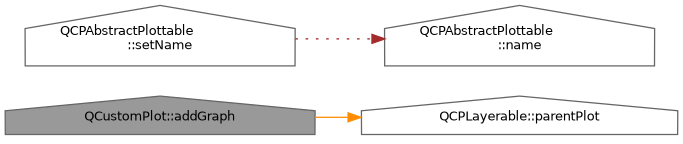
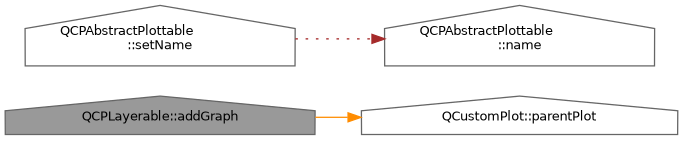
(160, 117) -> (160, 117)
(520, 117) -> (520, 117)
